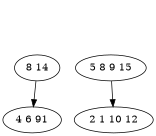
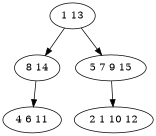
none -> (73, 16)
(111, 68) -> (111, 68)
(32, 120) -> (32, 120)
